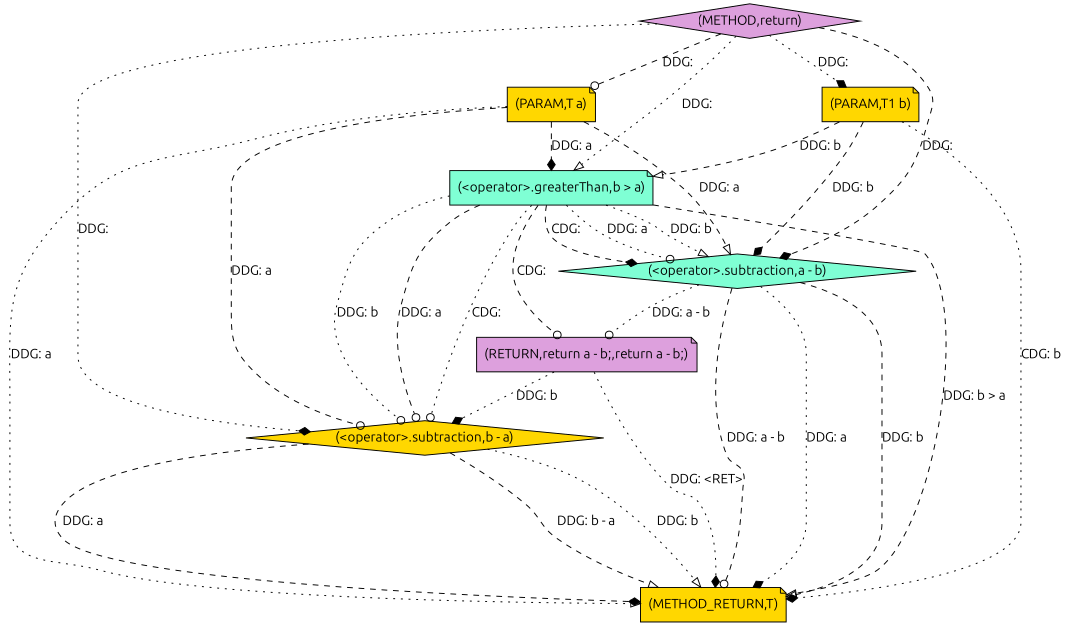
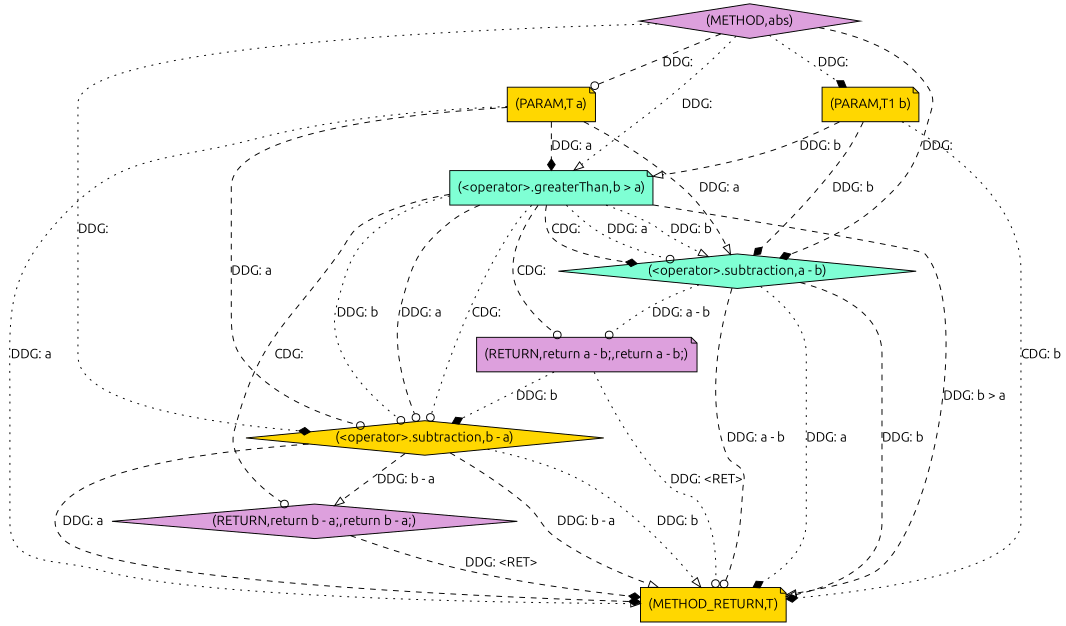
(750, 21) -> (750, 21)
(662, 478) -> (662, 478)
none -> (315, 521)
